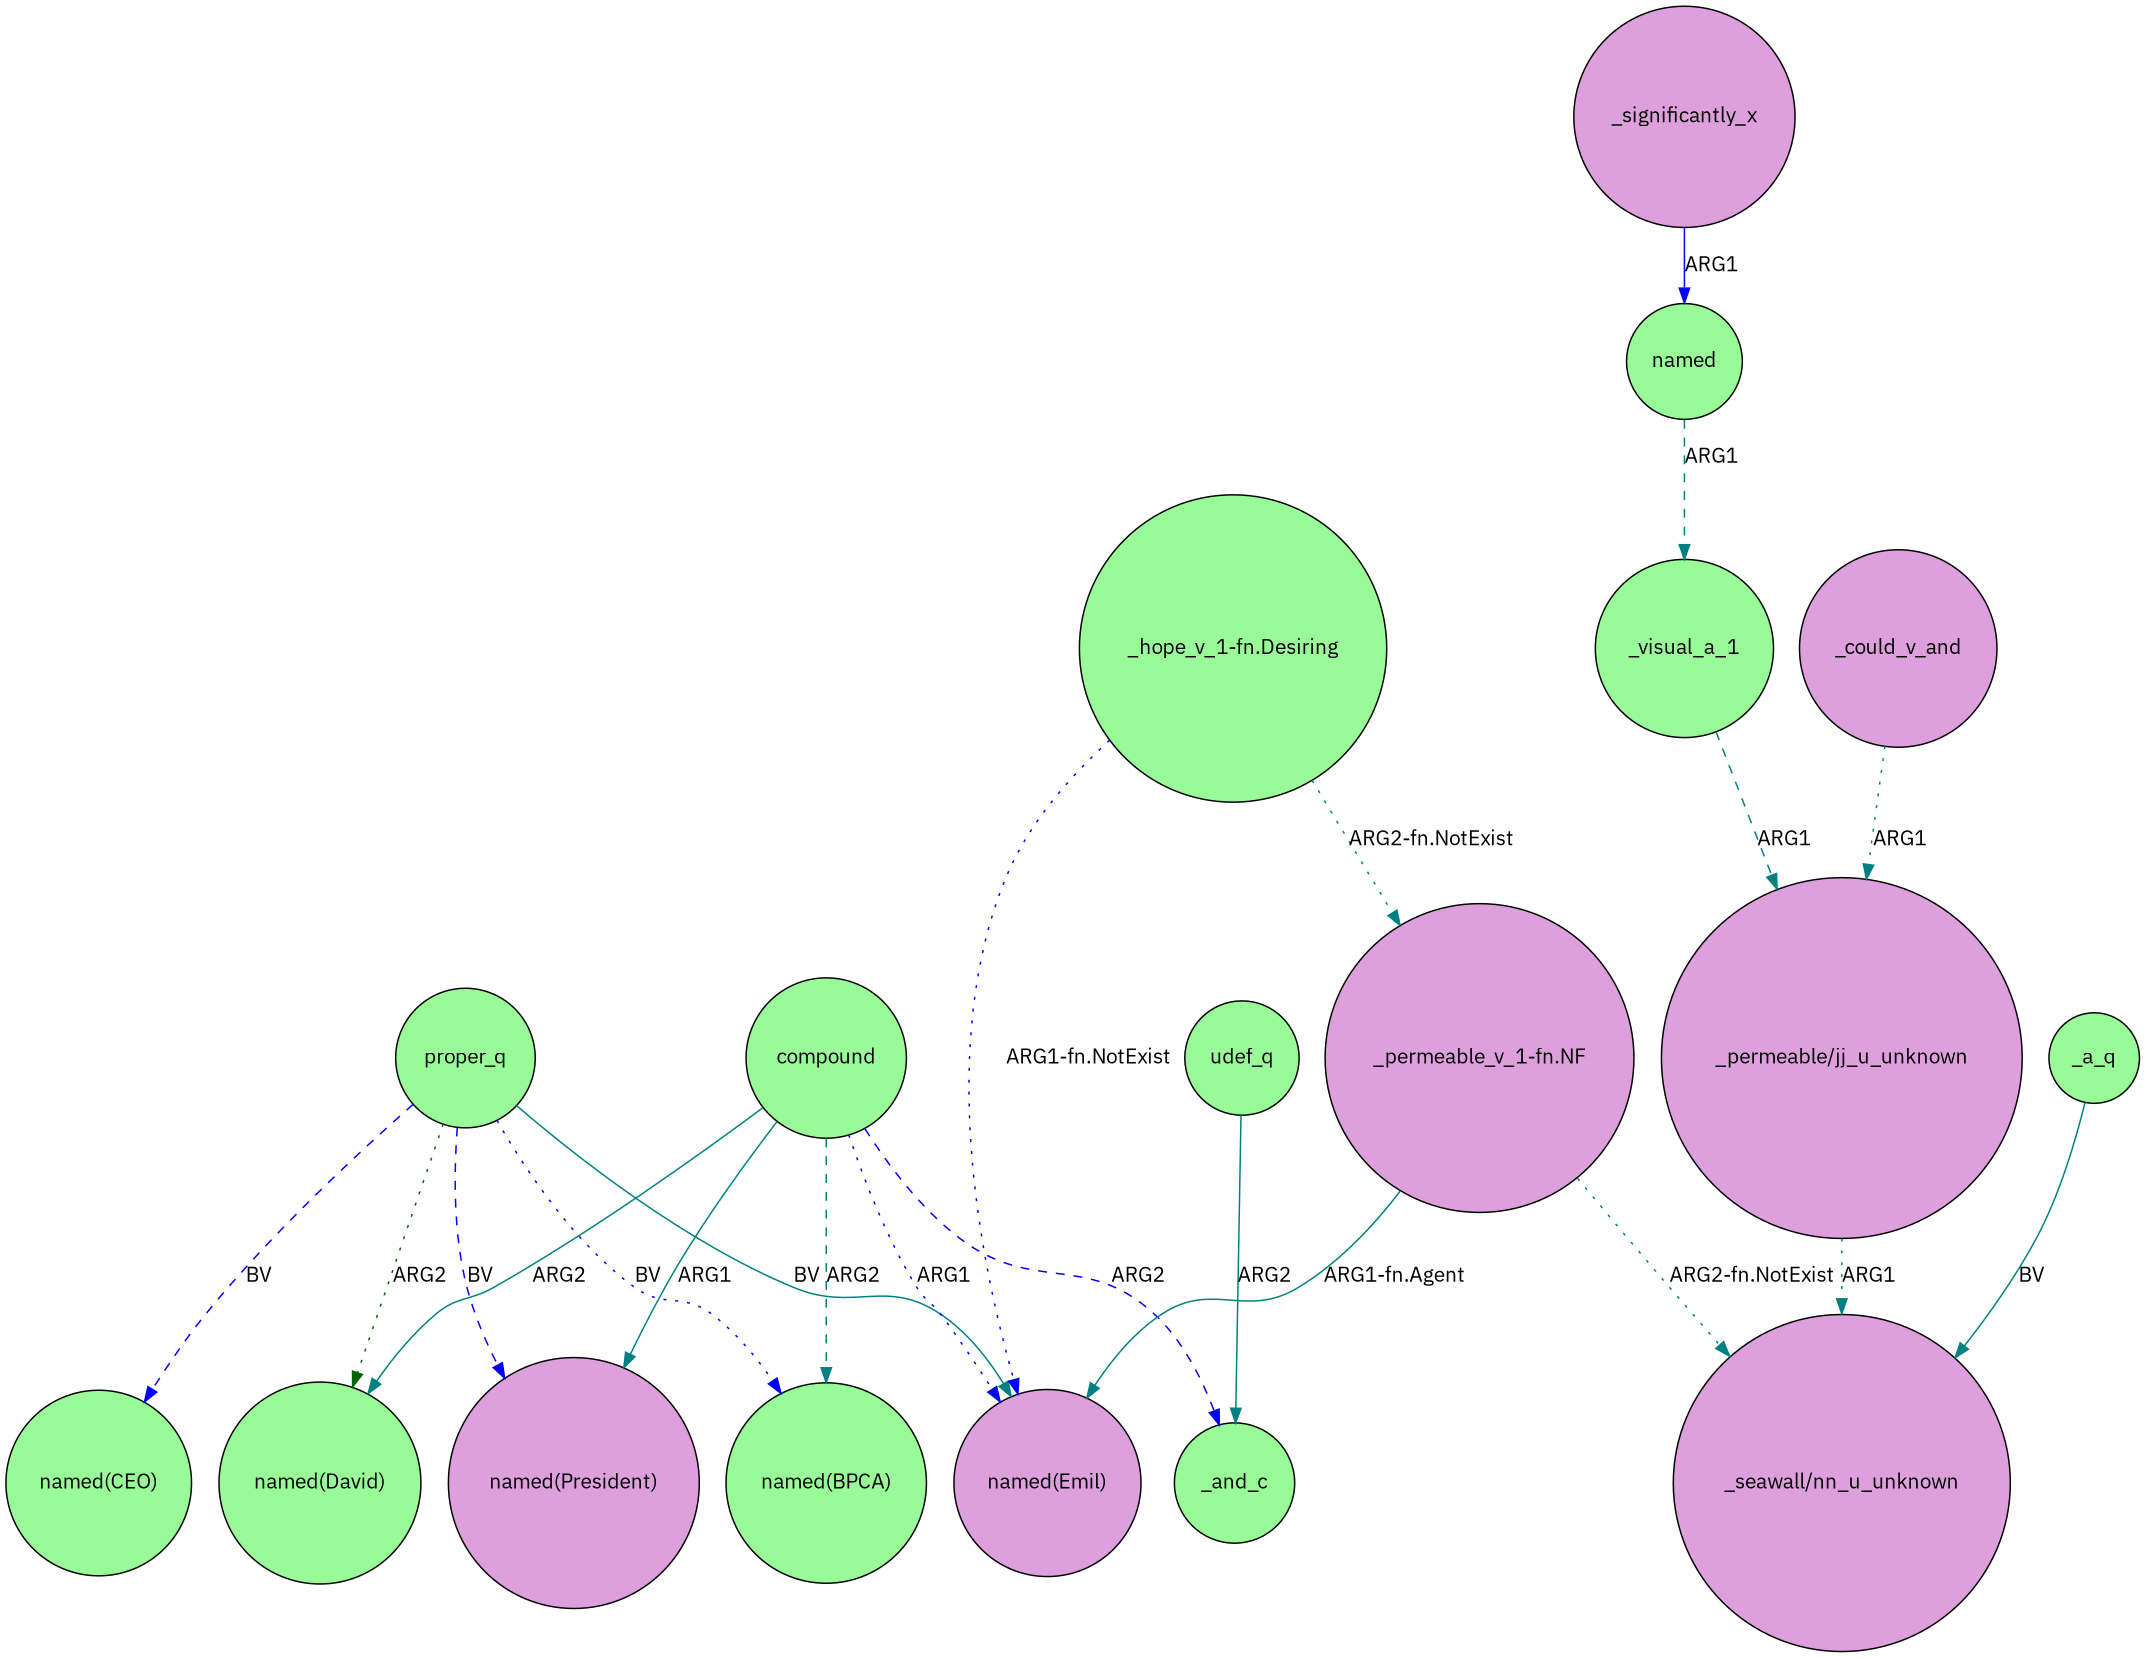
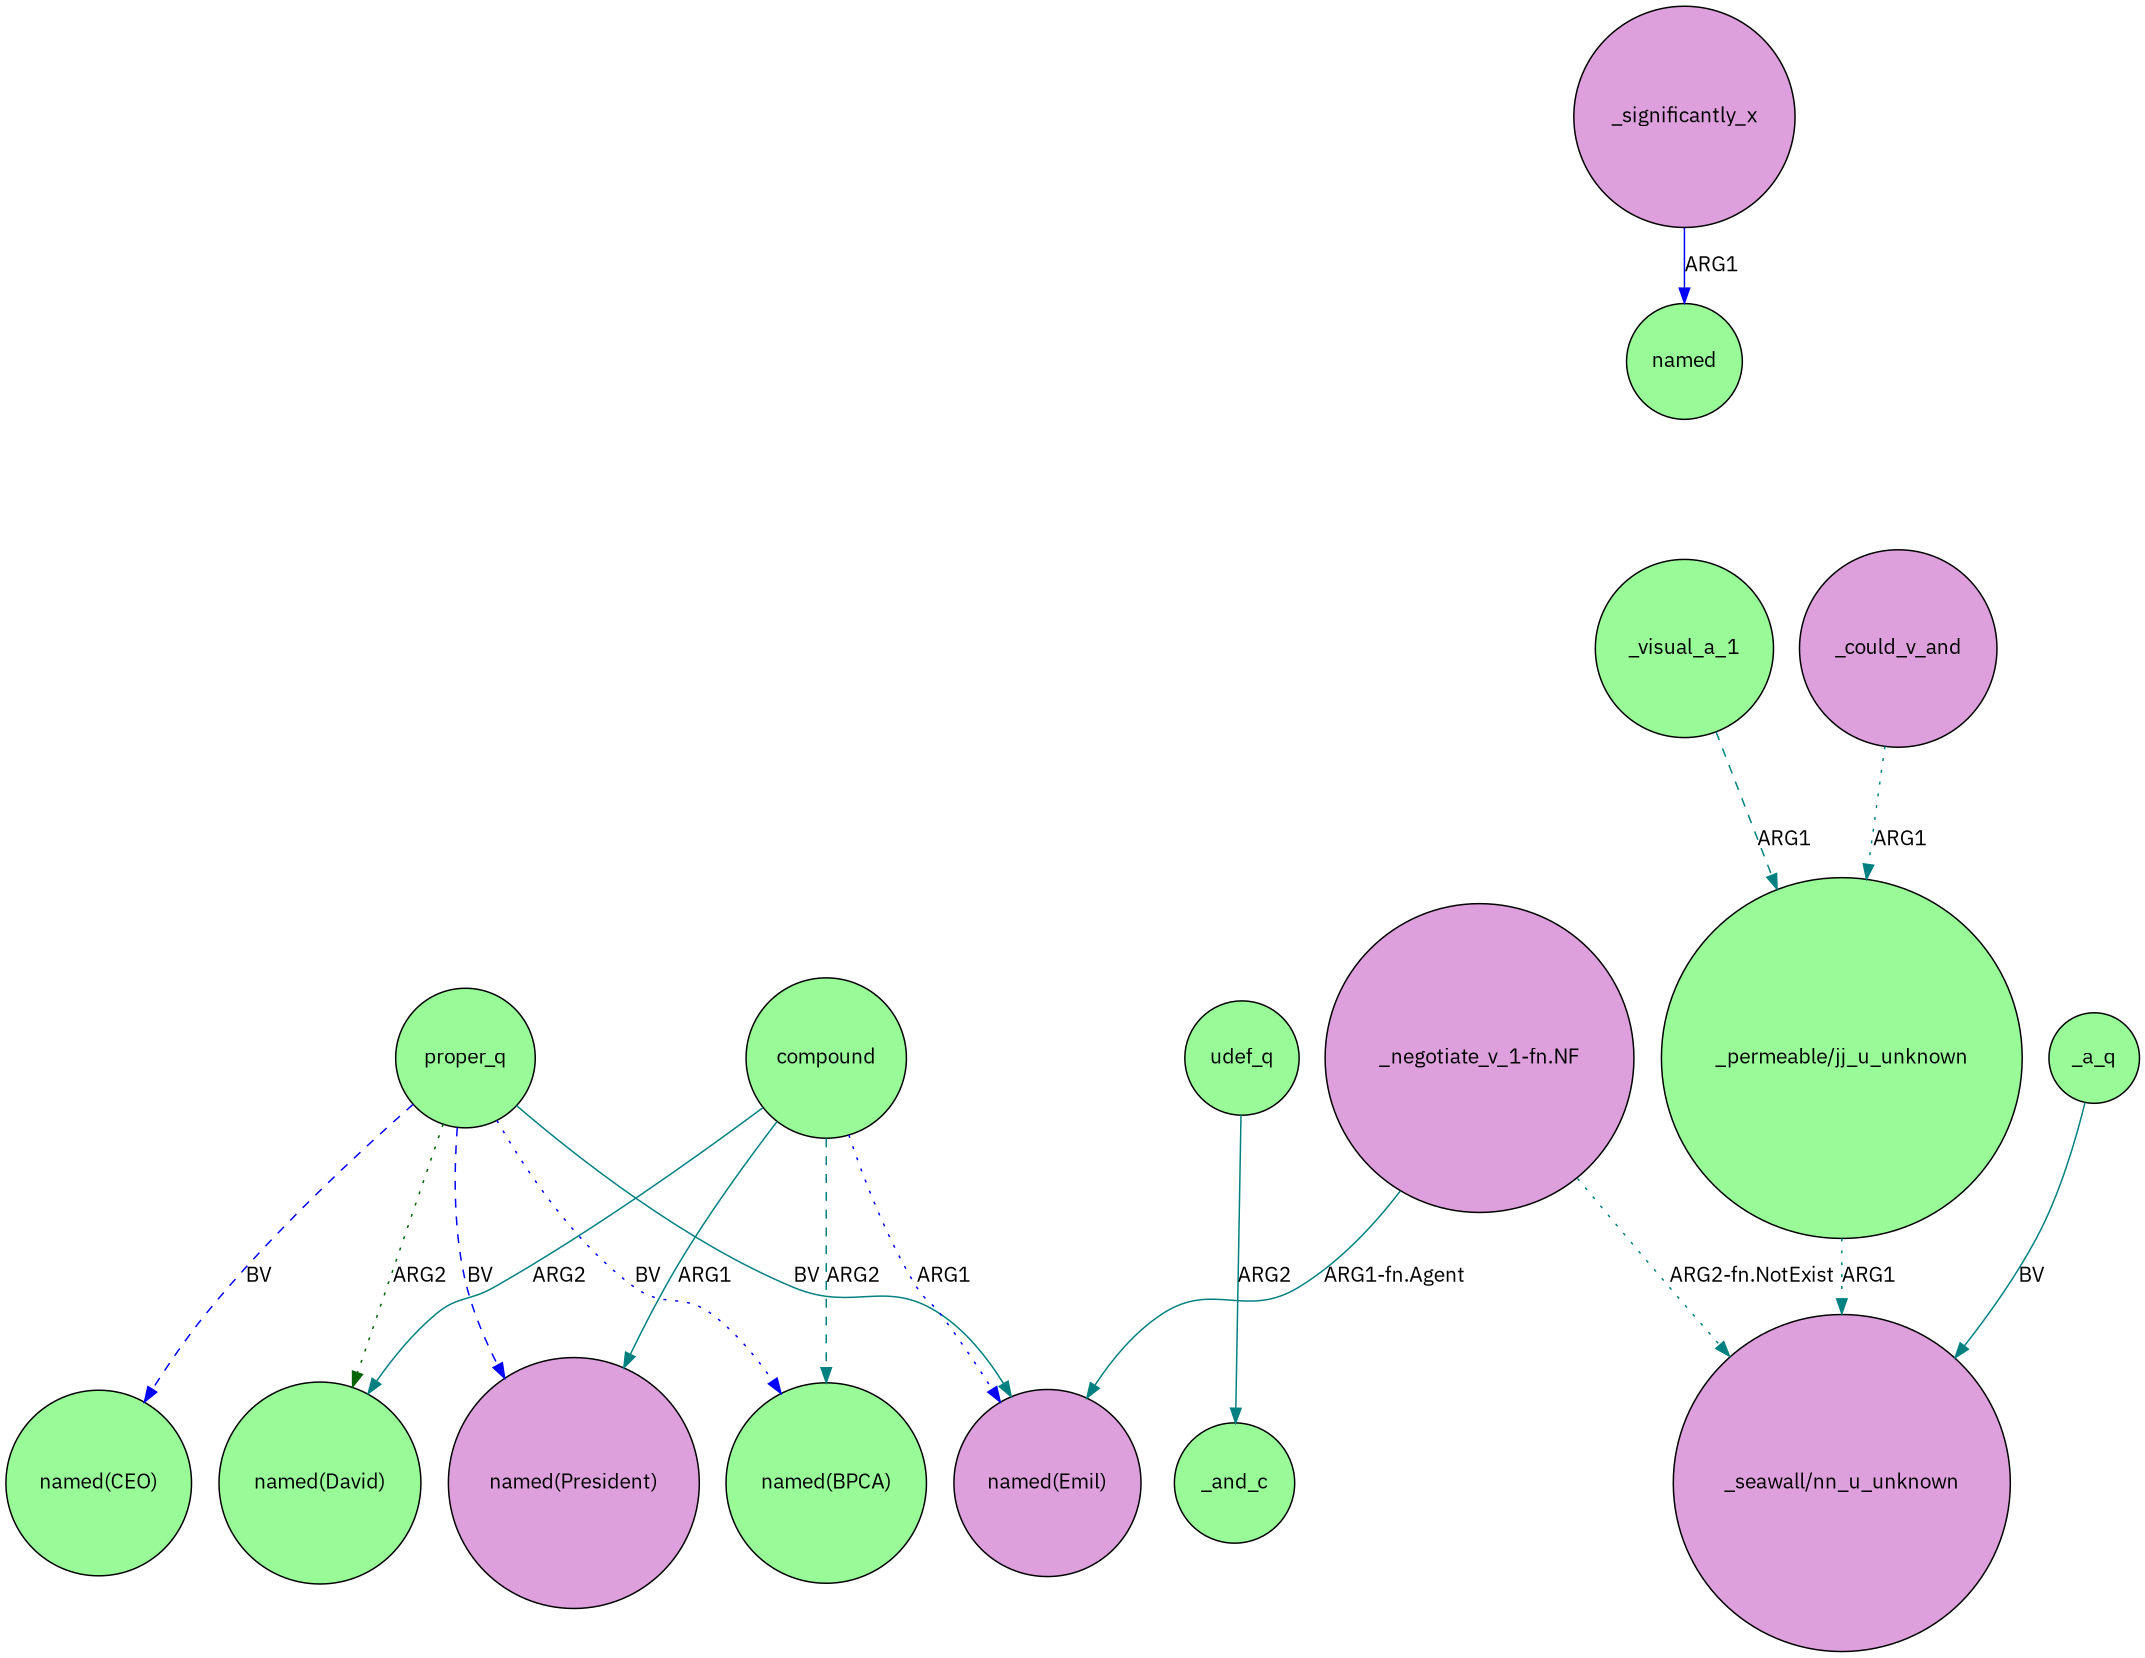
(1684, 482) -> none
(1233, 648) -> none
(1480, 1058) -> (1480, 1058)
(1842, 1058) -> (1842, 1058)
(1043, 1271) -> none
